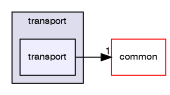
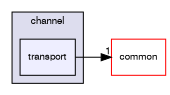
(48, 22) -> (48, 22)
